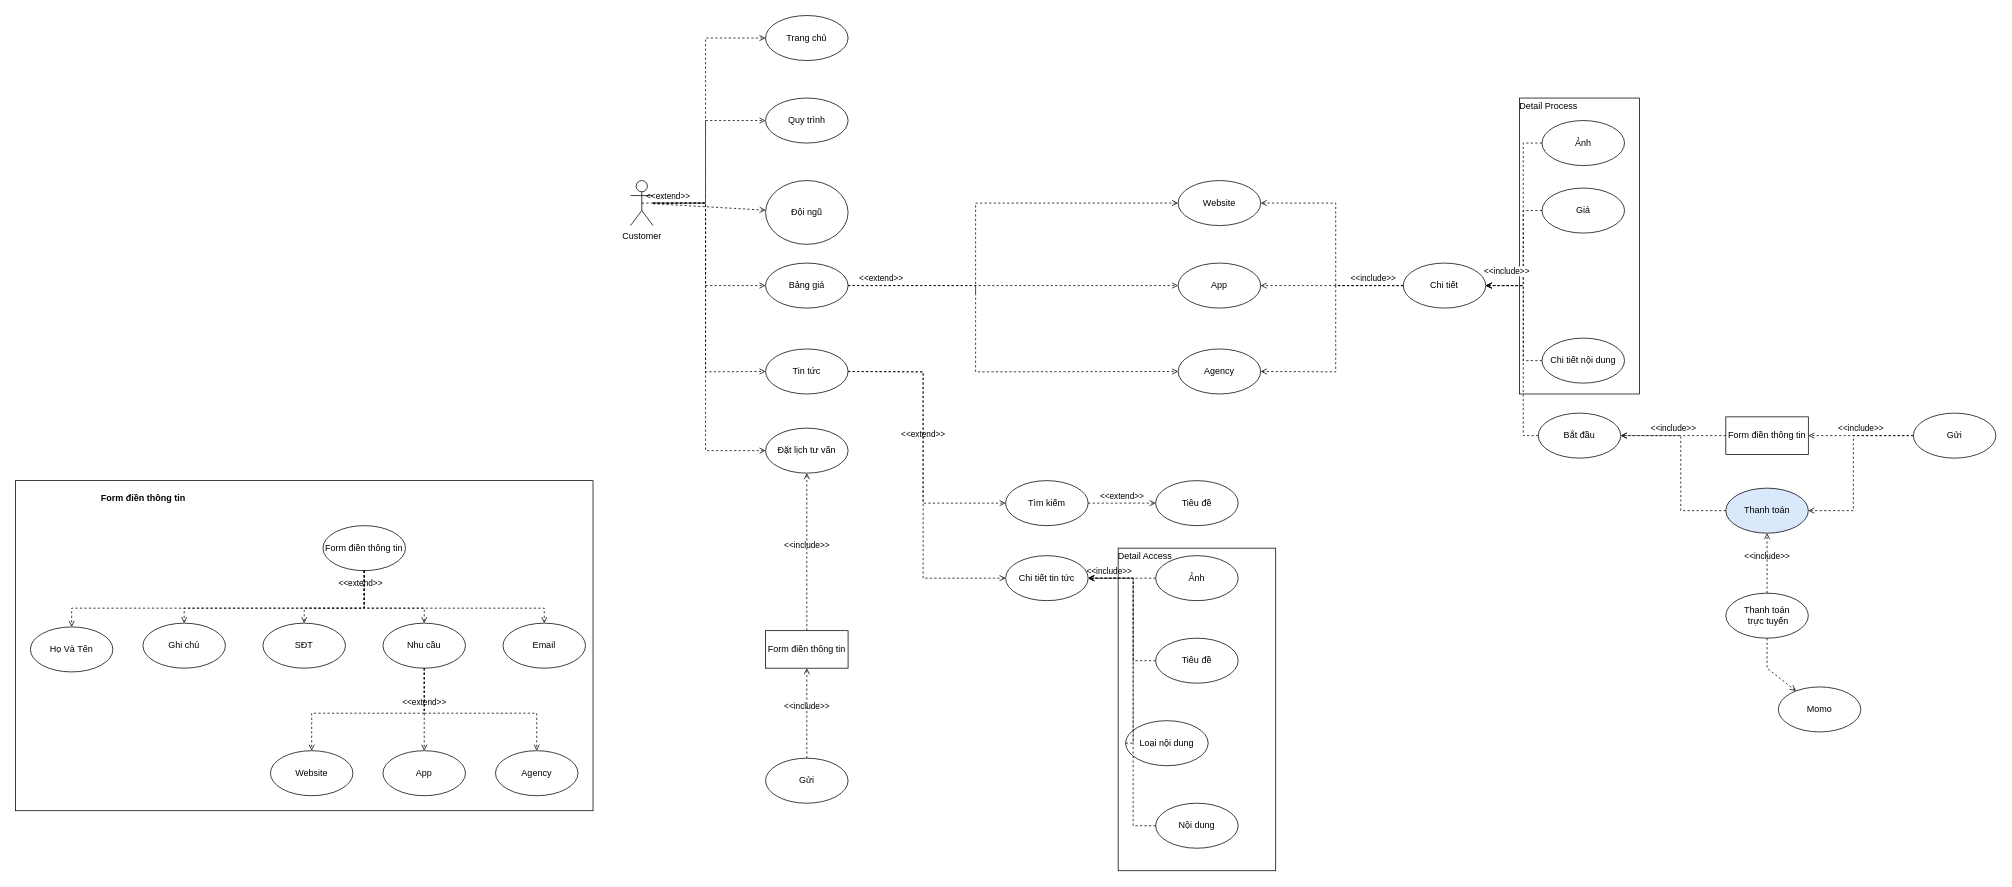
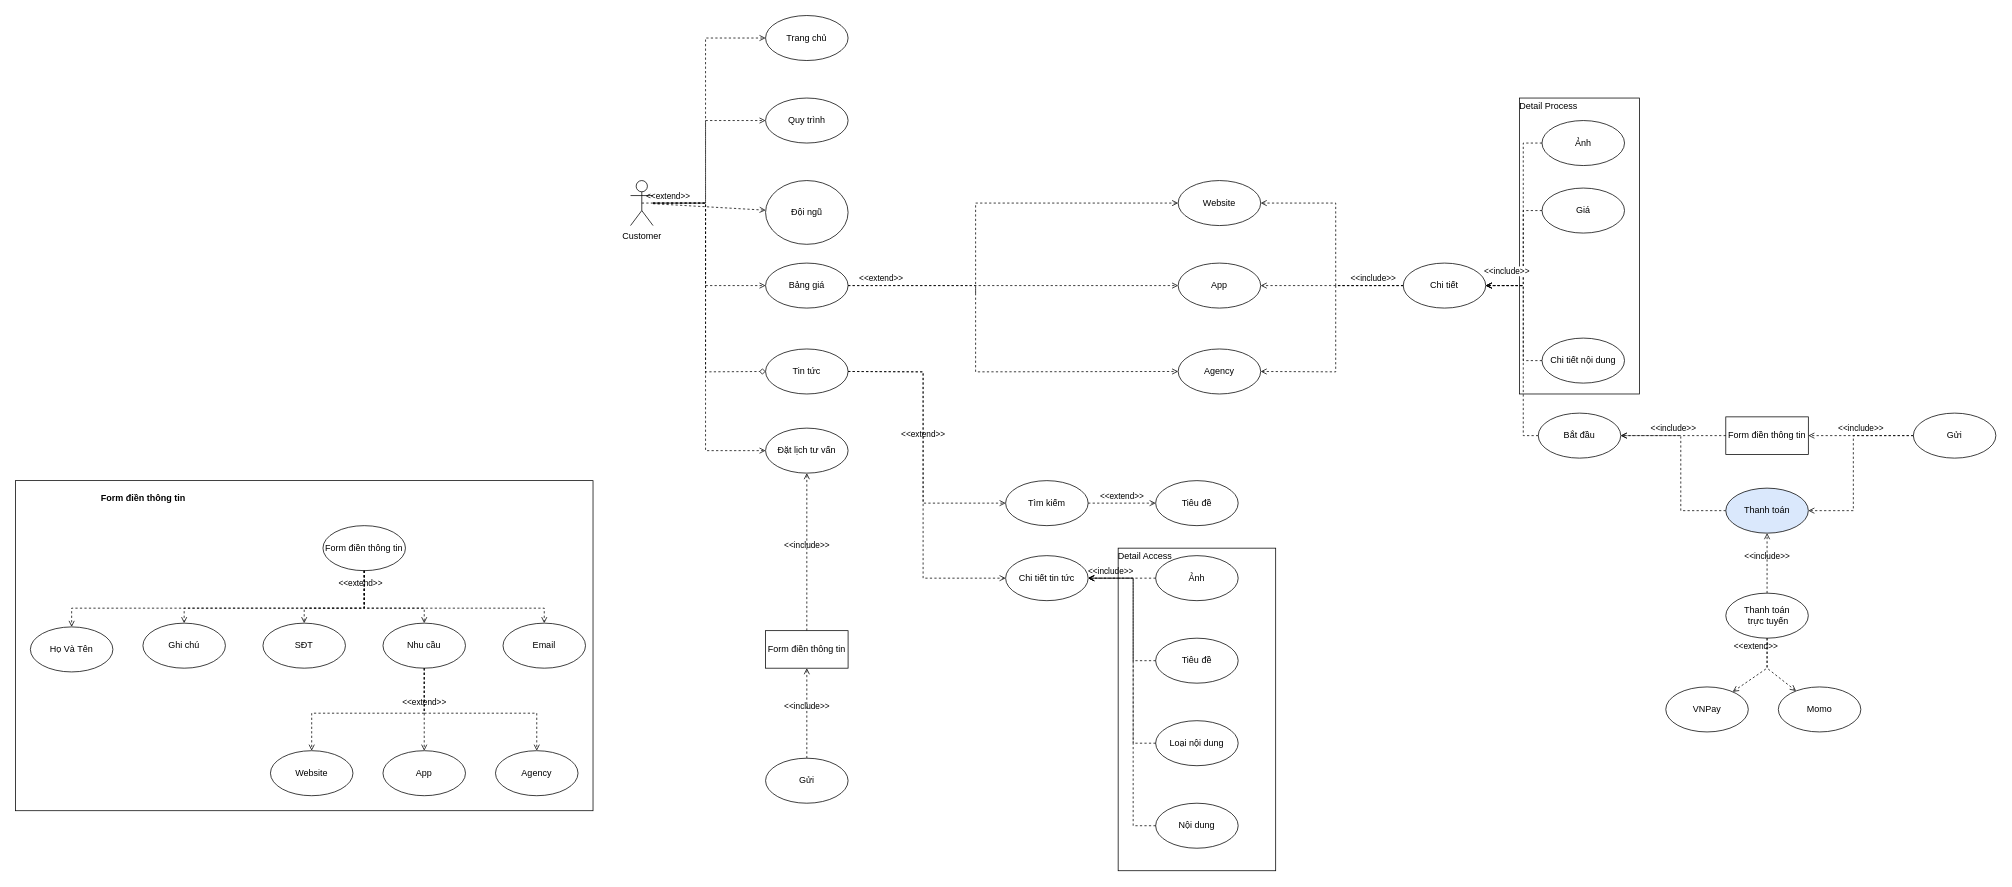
(761, 371) -> (759, 371)
none -> (1749, 680)
none -> (1707, 709)
(1167, 743) -> (1197, 743)
